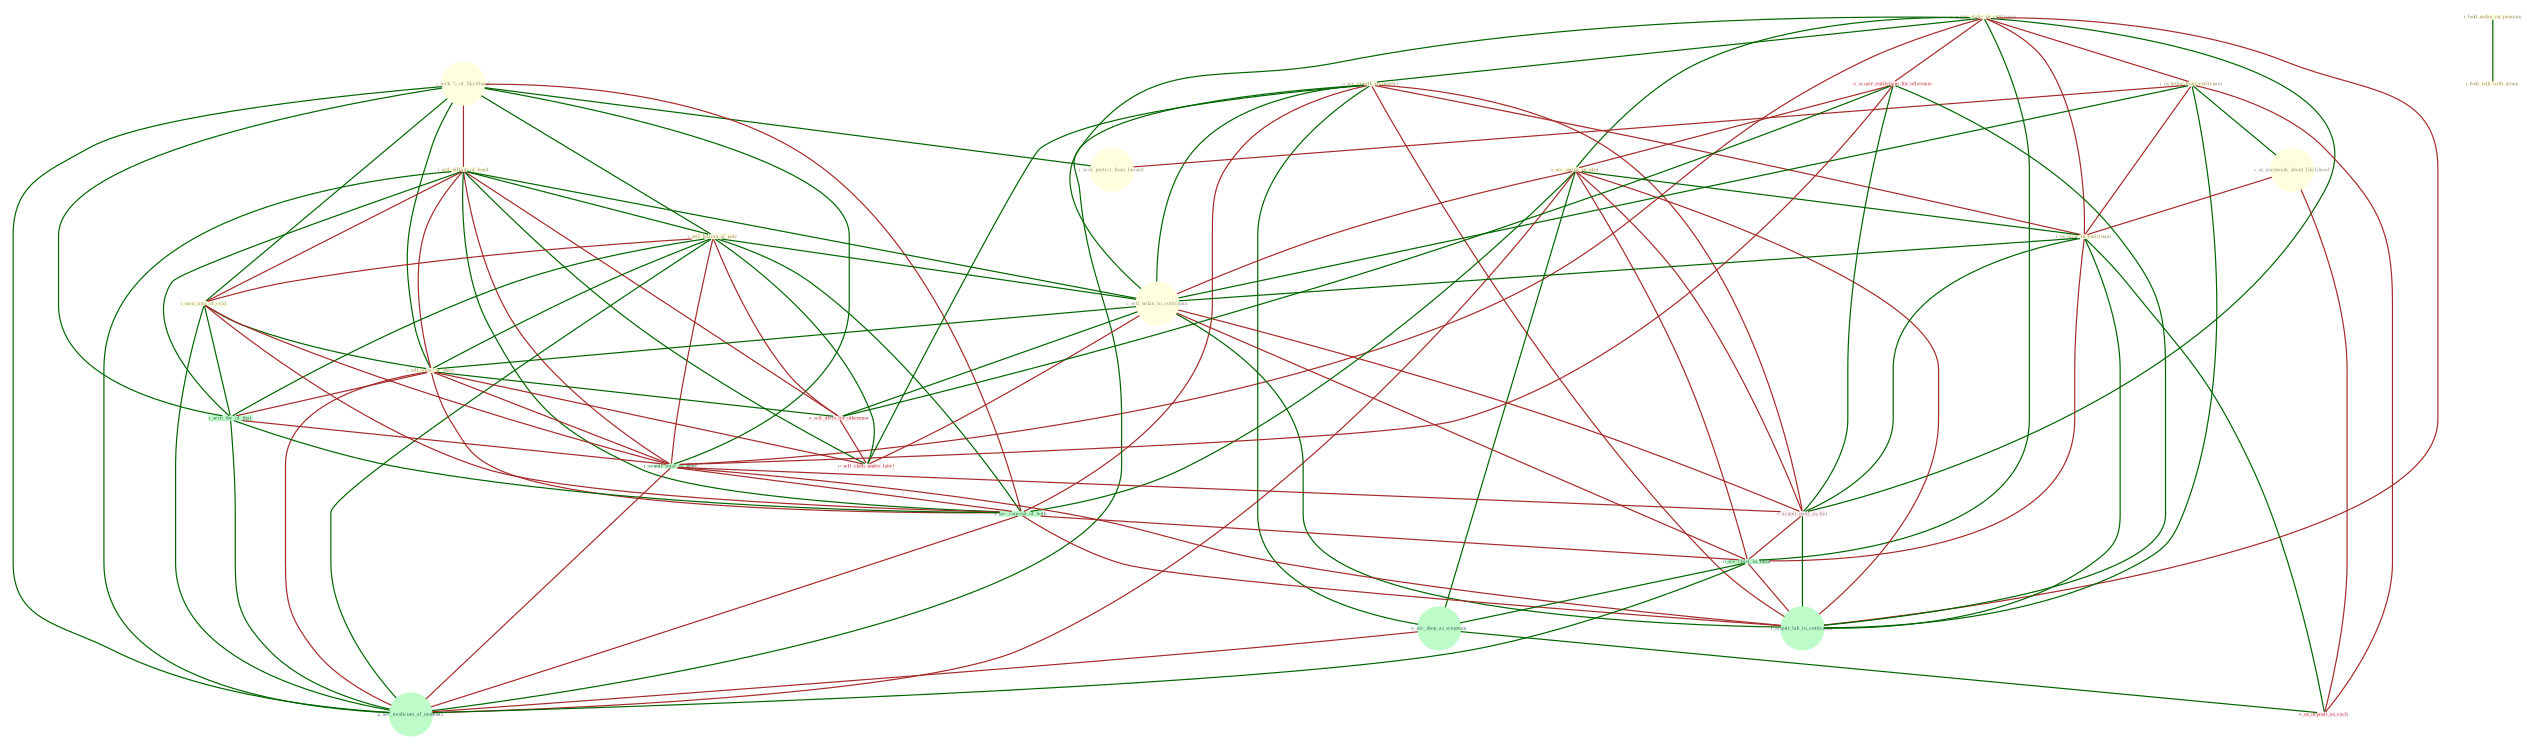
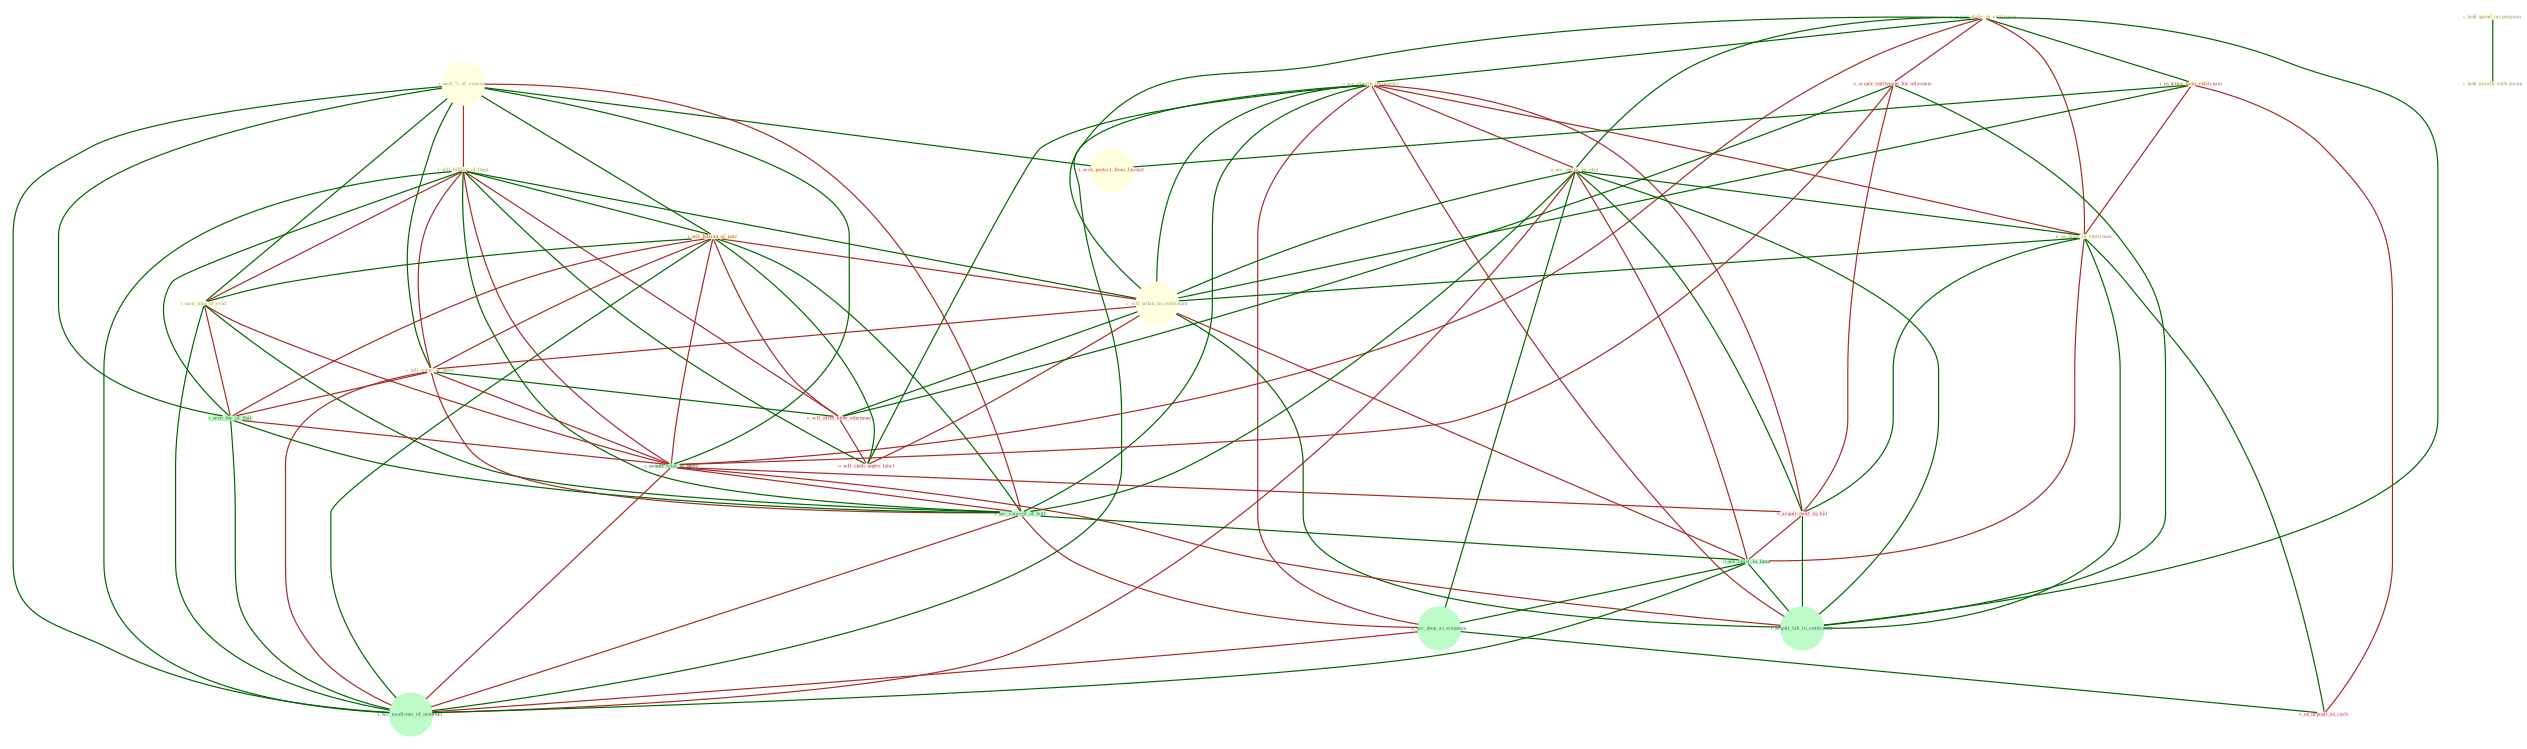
(2493, 17) -> (2493, 17)
(2088, 50) -> (2088, 50)
(463, 84) -> (463, 84)
(2192, 84) -> (2192, 84)
(2493, 84) -> (2493, 84)
(1660, 126) -> (1660, 126)
(1727, 129) -> (1473, 127)
(463, 170) -> (463, 170)
(1112, 170) -> (1112, 170)
(2292, 170) -> none
(1371, 222) -> (1371, 222)
(713, 237) -> (713, 237)
(2084, 237) -> (2084, 237)
(448, 260) -> (448, 260)
(1212, 268) -> (1212, 268)
(929, 269) -> (929, 269)
(2267, 270) -> none
(569, 299) -> (569, 299)
(460, 303) -> (460, 303)
(1852, 303) -> (1852, 303)
(1900, 315) -> (1900, 315)
(1712, 326) -> (1712, 326)
(787, 338) -> (787, 338)
(324, 349) -> none
(217, 361) -> (217, 361)
(2029, 381) -> none
(2438, 381) -> (2438, 381)
(1493, 398) -> none
(1258, 400) -> (1258, 400)
(649, 418) -> none
(840, 418) -> (840, 418)
(476, 465) -> (476, 465)
(671, 466) -> (671, 466)
(2189, 495) -> none
(1802, 514) -> (1802, 514)
(1390, 538) -> (1390, 538)
(1769, 588) -> (1769, 588)
(1396, 595) -> (1208, 606)
(411, 714) -> (411, 714)
